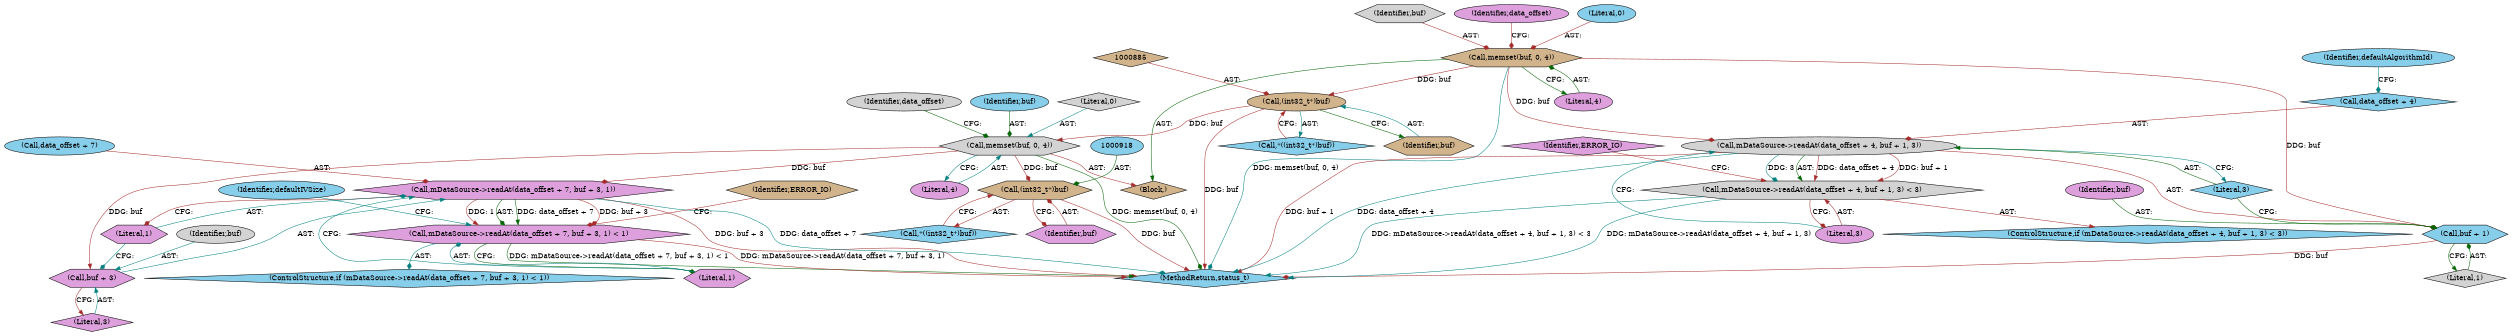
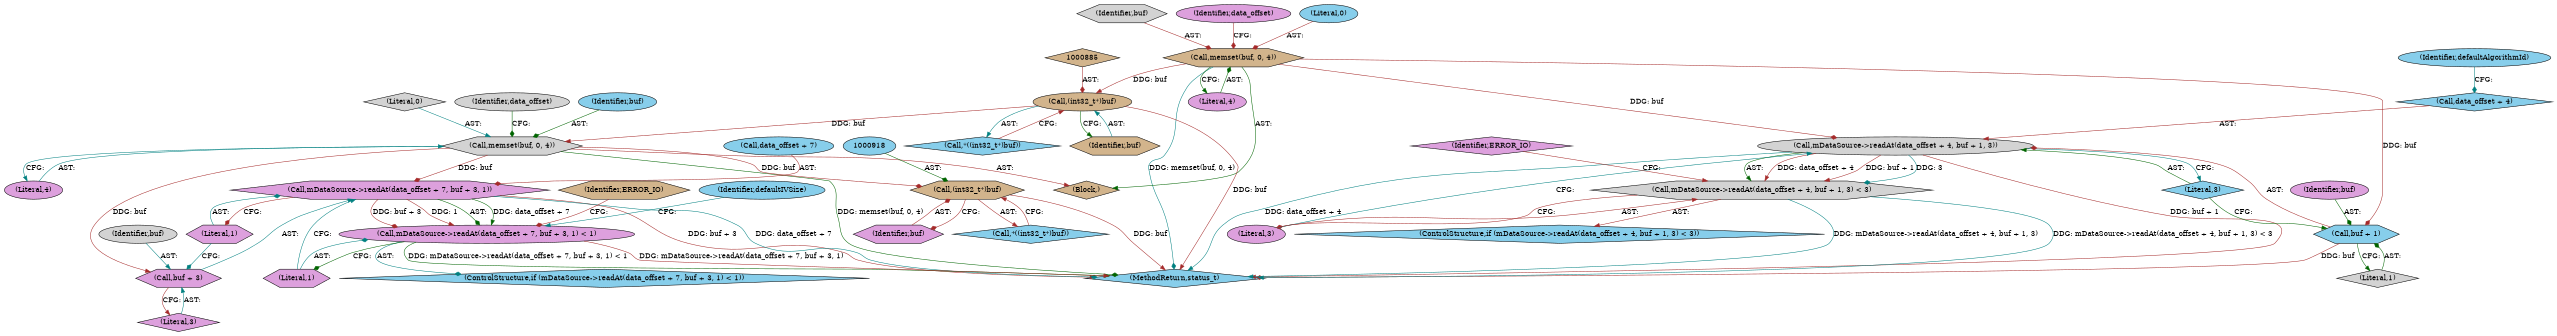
(2123, 122) -> (2209, 122)
(2179, 205) -> (2193, 159)
(519, 234) -> (487, 234)
